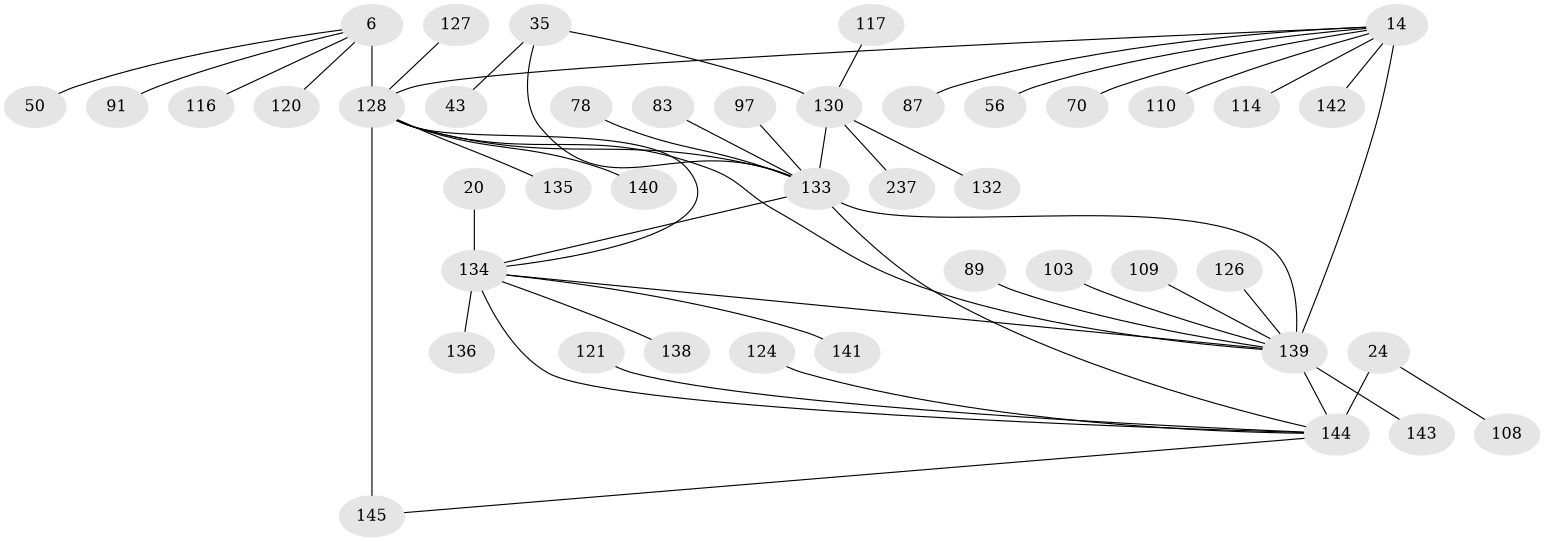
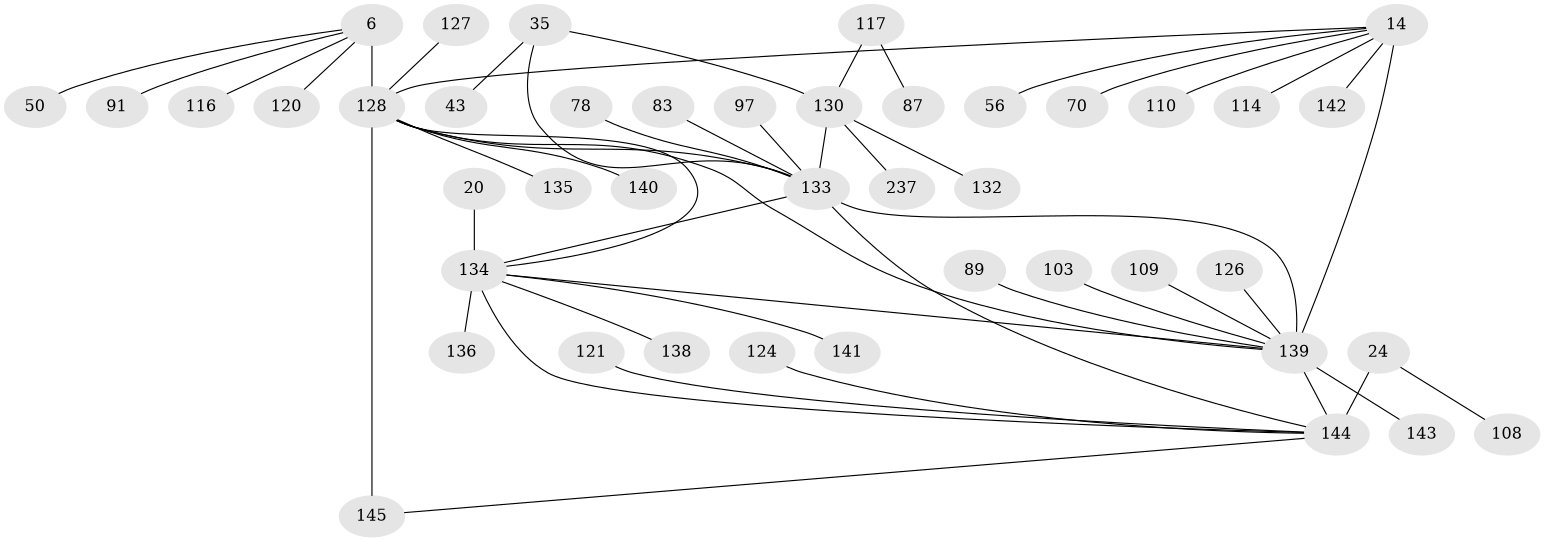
(1149, 47) -> (892, 66)
